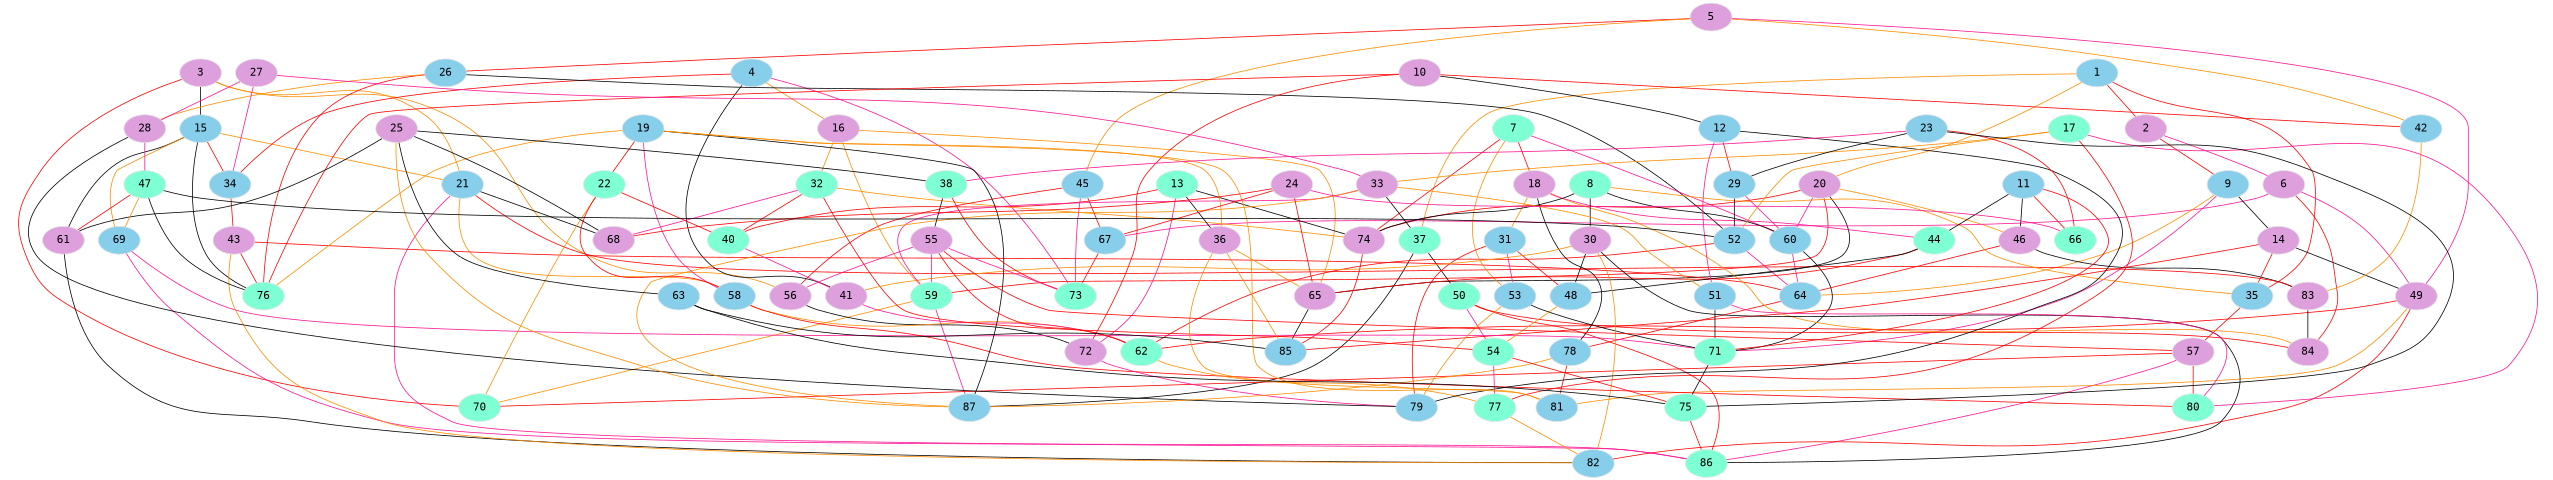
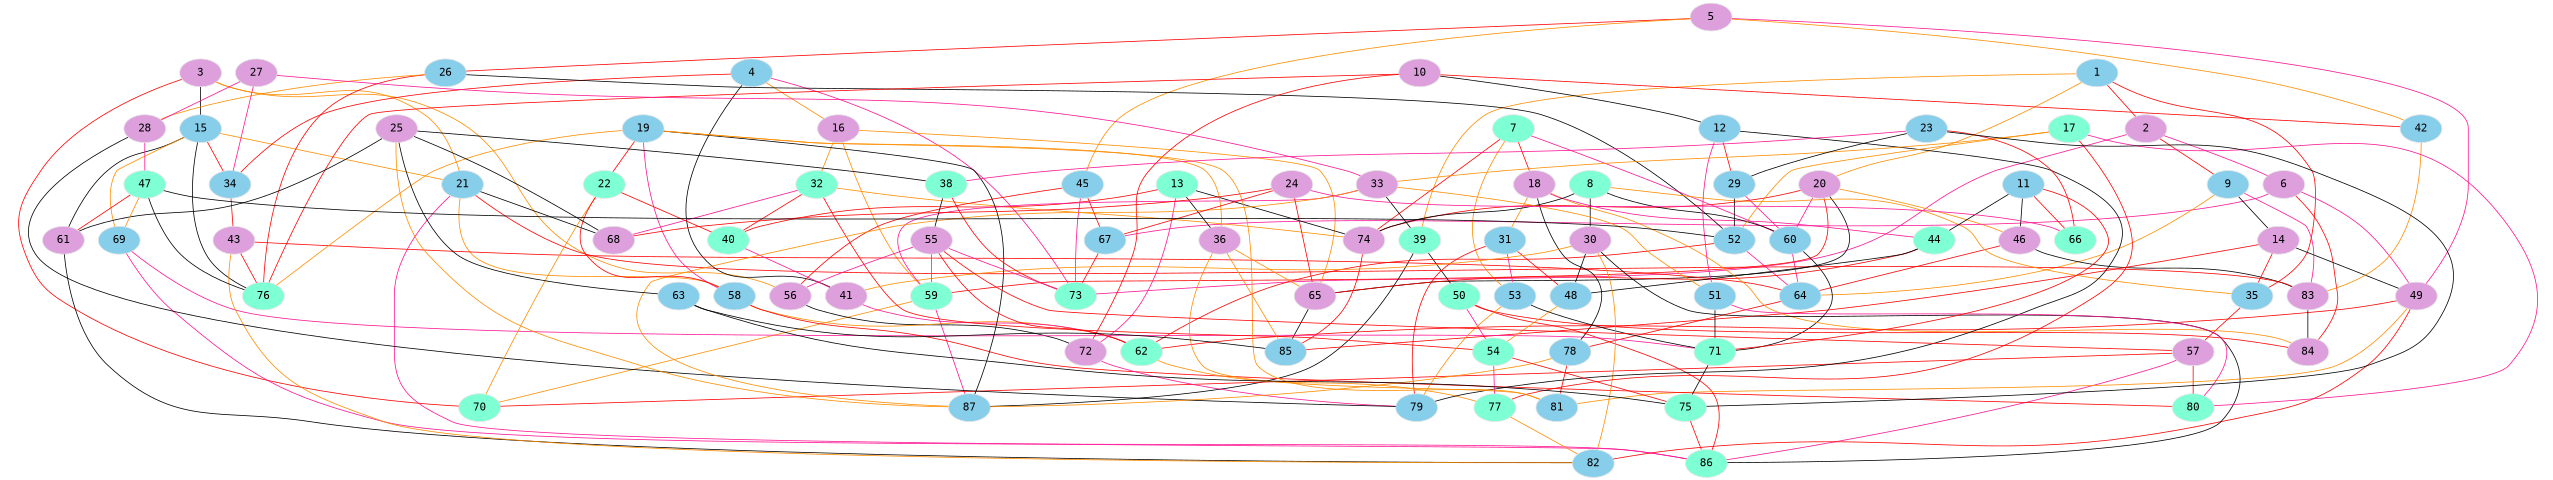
(1420, 240) -> (1420, 240)
none -> (1860, 246)
(1980, 323) -> (2301, 223)
